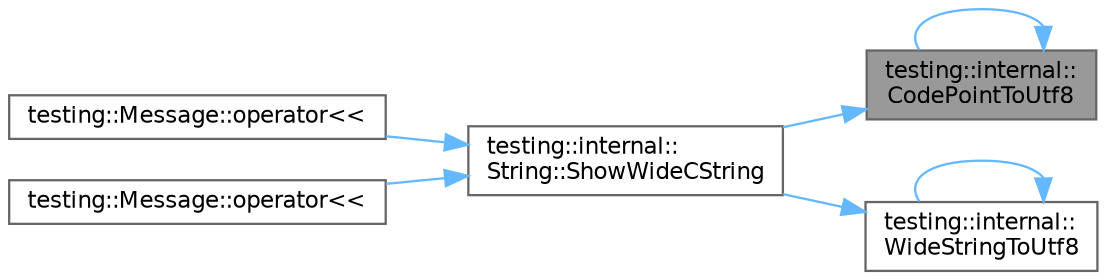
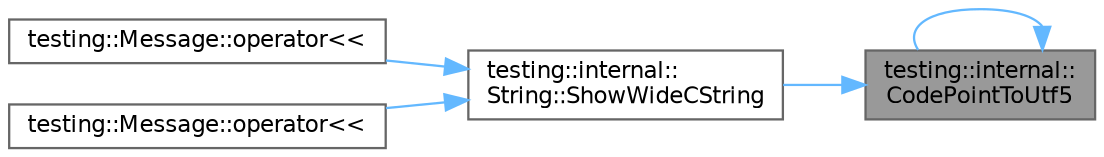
(981, 85) -> (980, 85)
(981, 236) -> none
